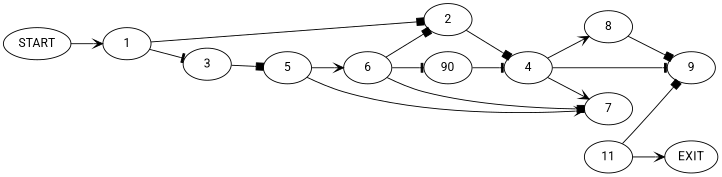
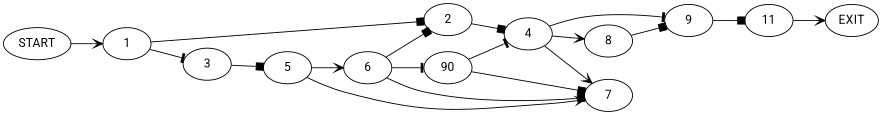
none -> (524, 81)
(648, 116) -> (724, 21)
